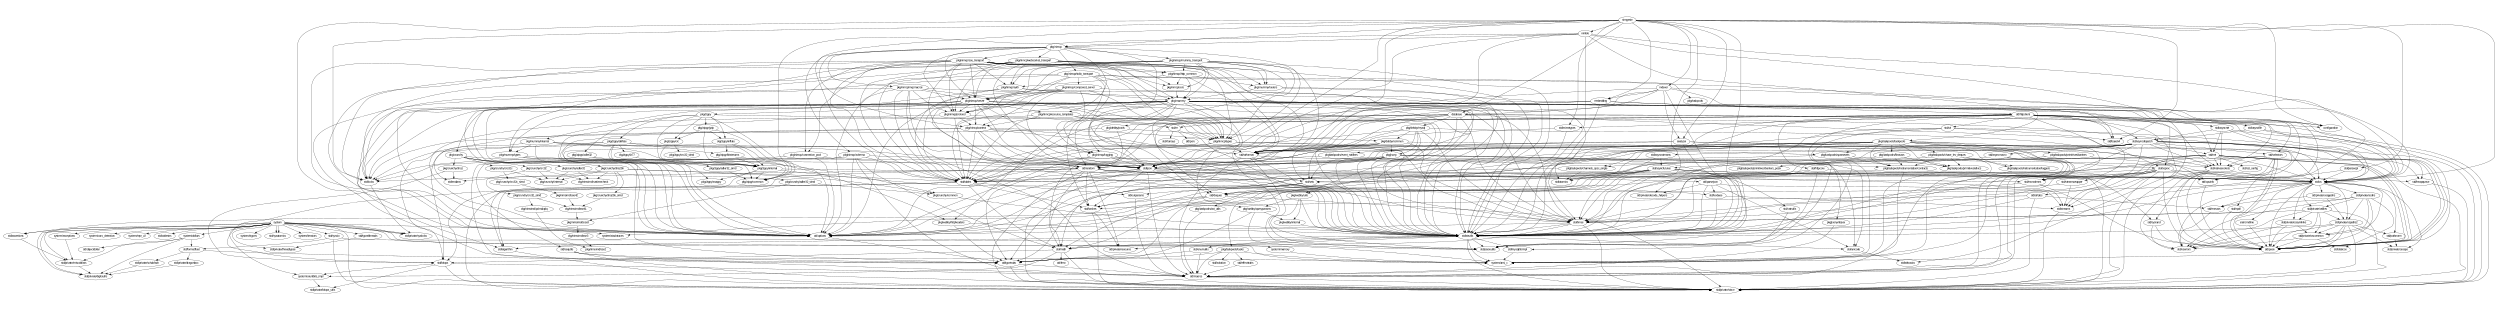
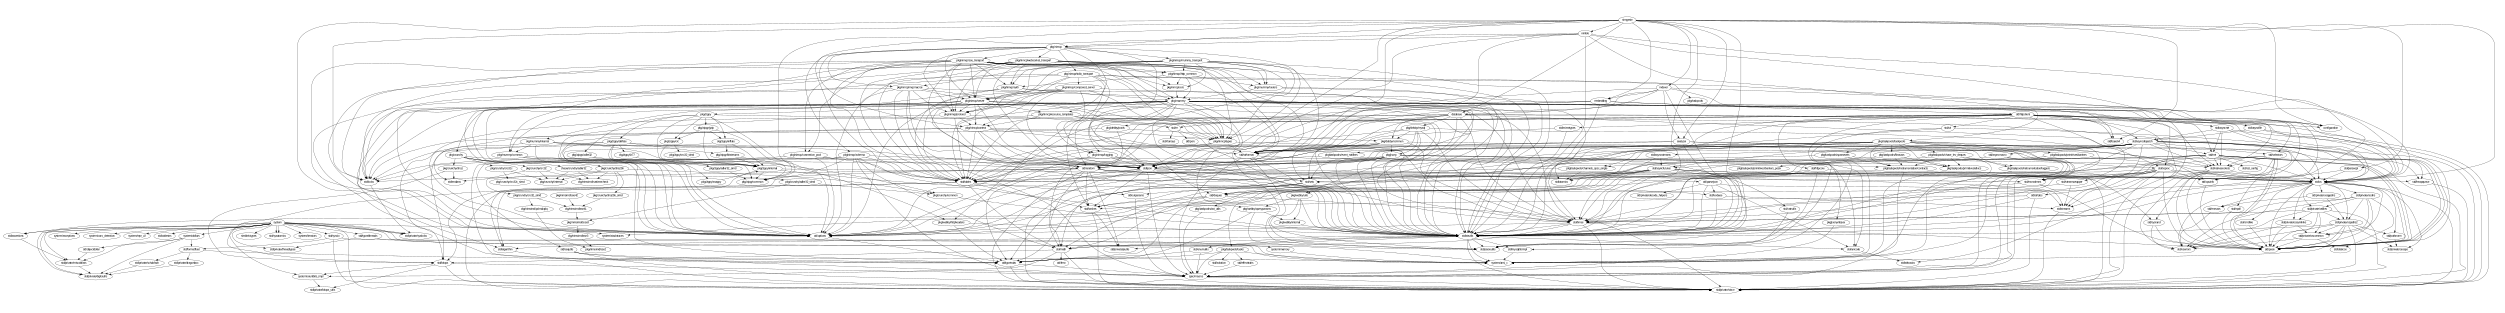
(1579, 63) -> none
(1205, 82) -> (1020, 70)
(1259, 119) -> (1417, 119)
(2029, 132) -> none
(1041, 137) -> none
(1802, 141) -> none
(1554, 149) -> (1183, 153)
none -> (1789, 154)
(510, 155) -> (510, 155)
(786, 164) -> (802, 174)
(574, 169) -> (574, 169)
(740, 175) -> (739, 176)
(792, 175) -> (879, 167)
(532, 187) -> none
(2128, 203) -> none
none -> (1155, 212)
(2247, 223) -> (2247, 223)
(249, 236) -> (249, 236)
none -> (1923, 236)
none -> (933, 241)
(69, 249) -> (83, 256)
(1120, 250) -> (1120, 250)
(1196, 277) -> (1196, 277)
none -> (2191, 283)
